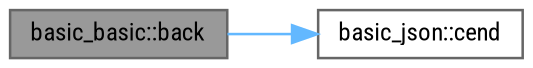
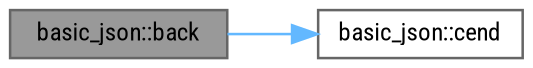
(119, 34) -> (119, 34)
